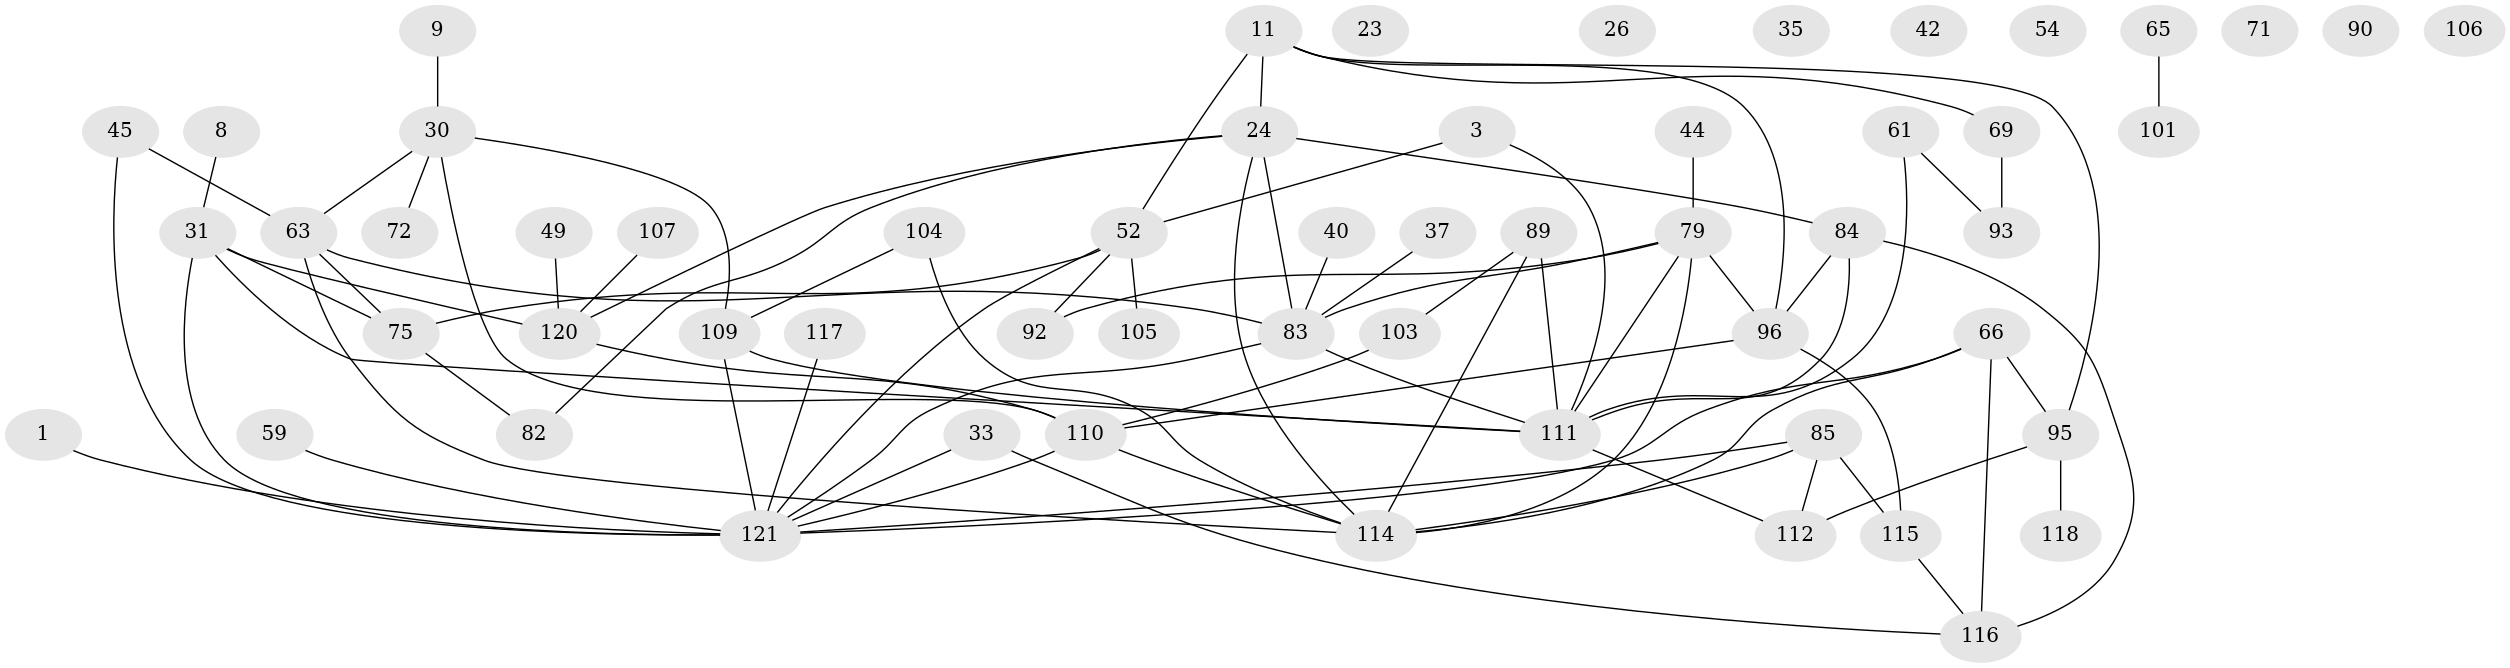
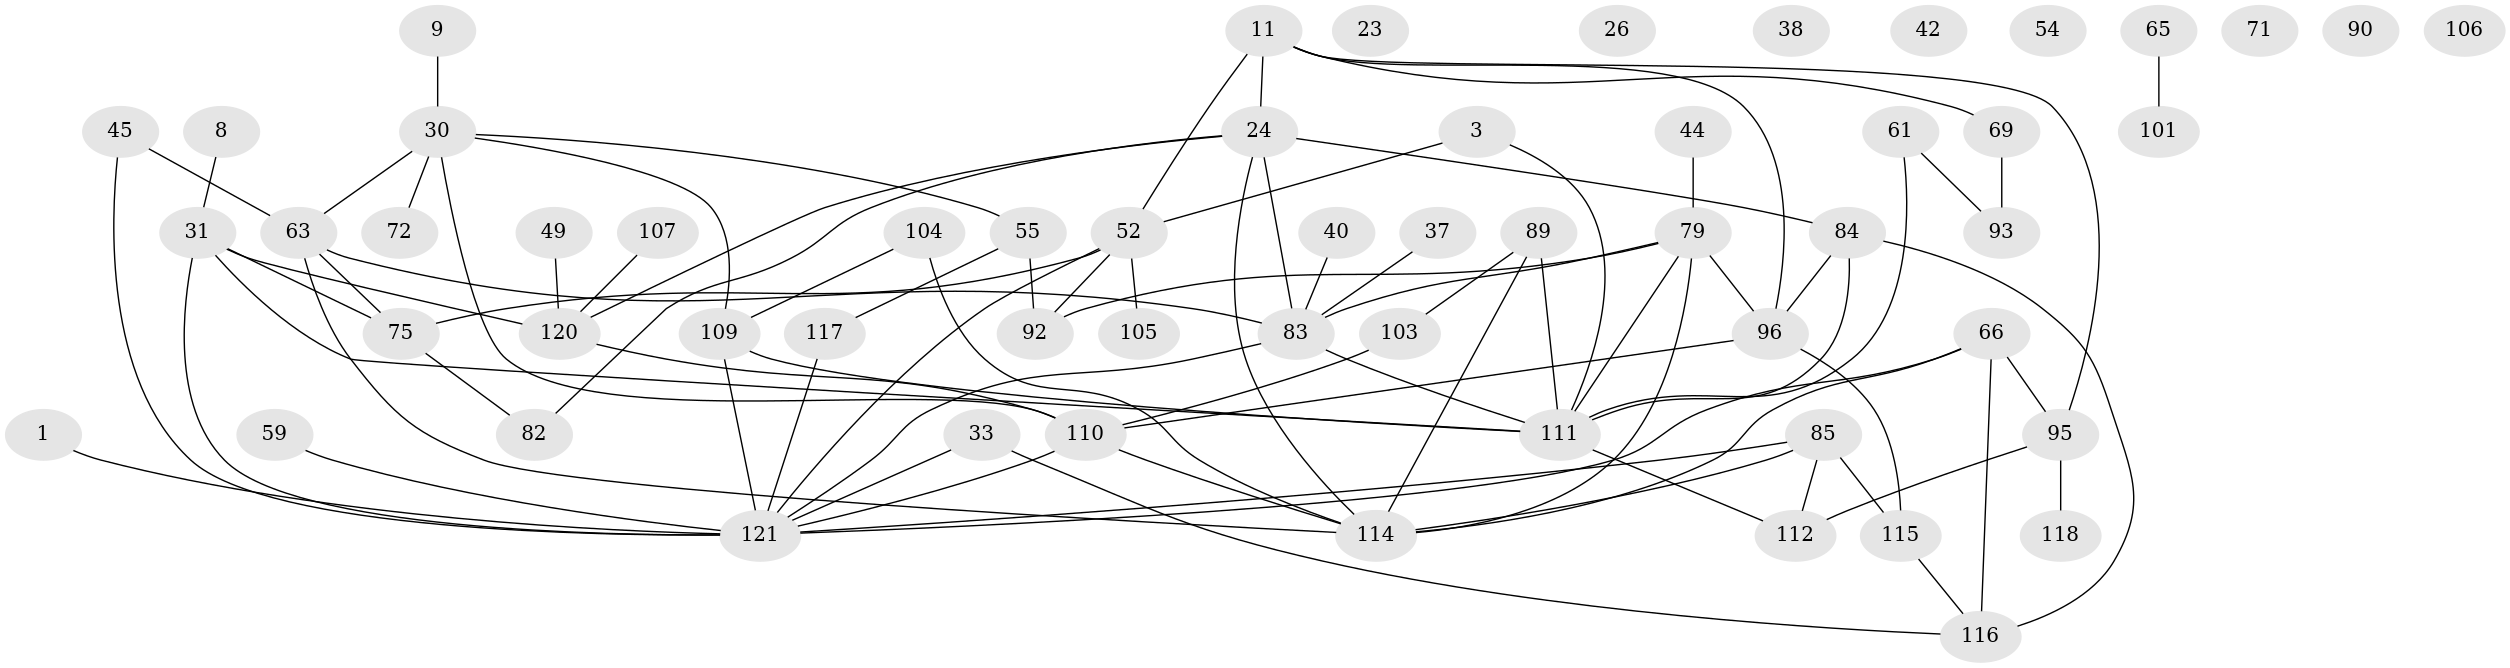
(1791, 31) -> (1791, 31)
none -> (1028, 233)
